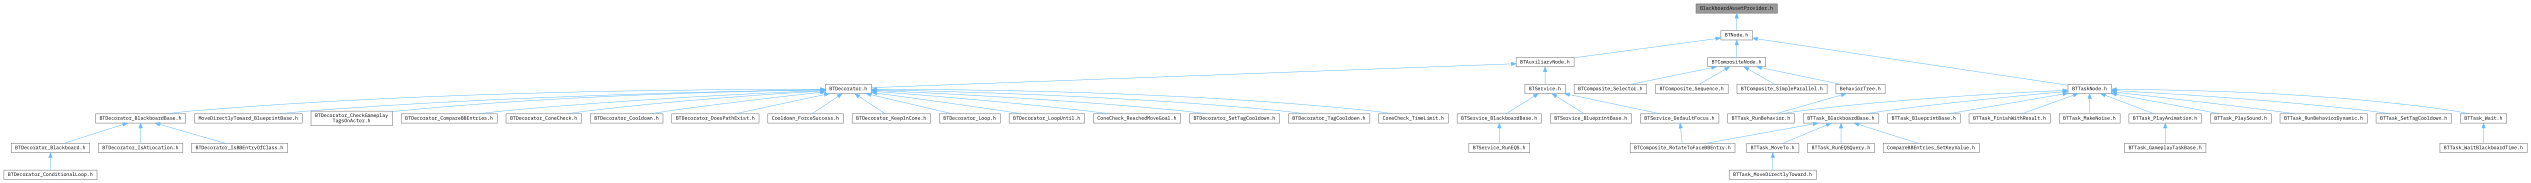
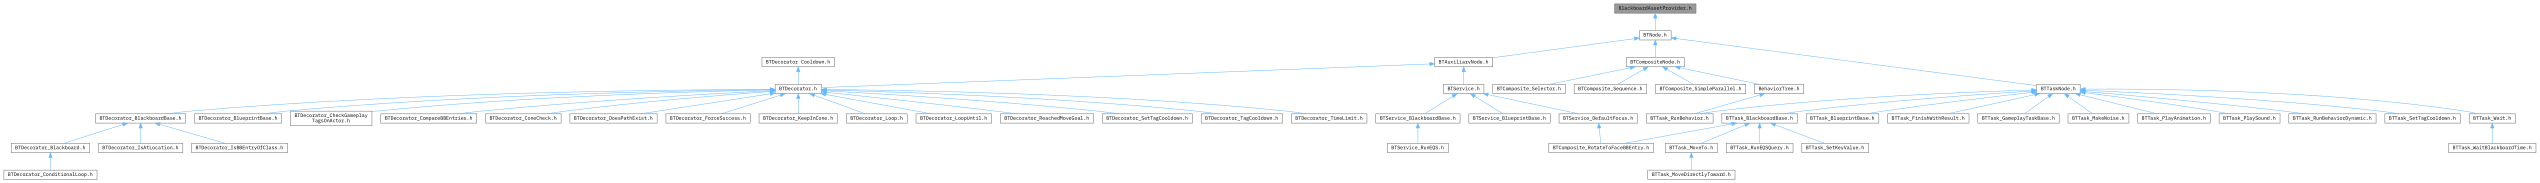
(735, 102) -> (798, 78)
(248, 118) -> (238, 118)
(806, 118) -> (708, 118)
(1137, 118) -> (1047, 118)
(1414, 118) -> (1329, 118)
(2165, 136) -> (2036, 105)
(1931, 148) -> (1835, 148)
